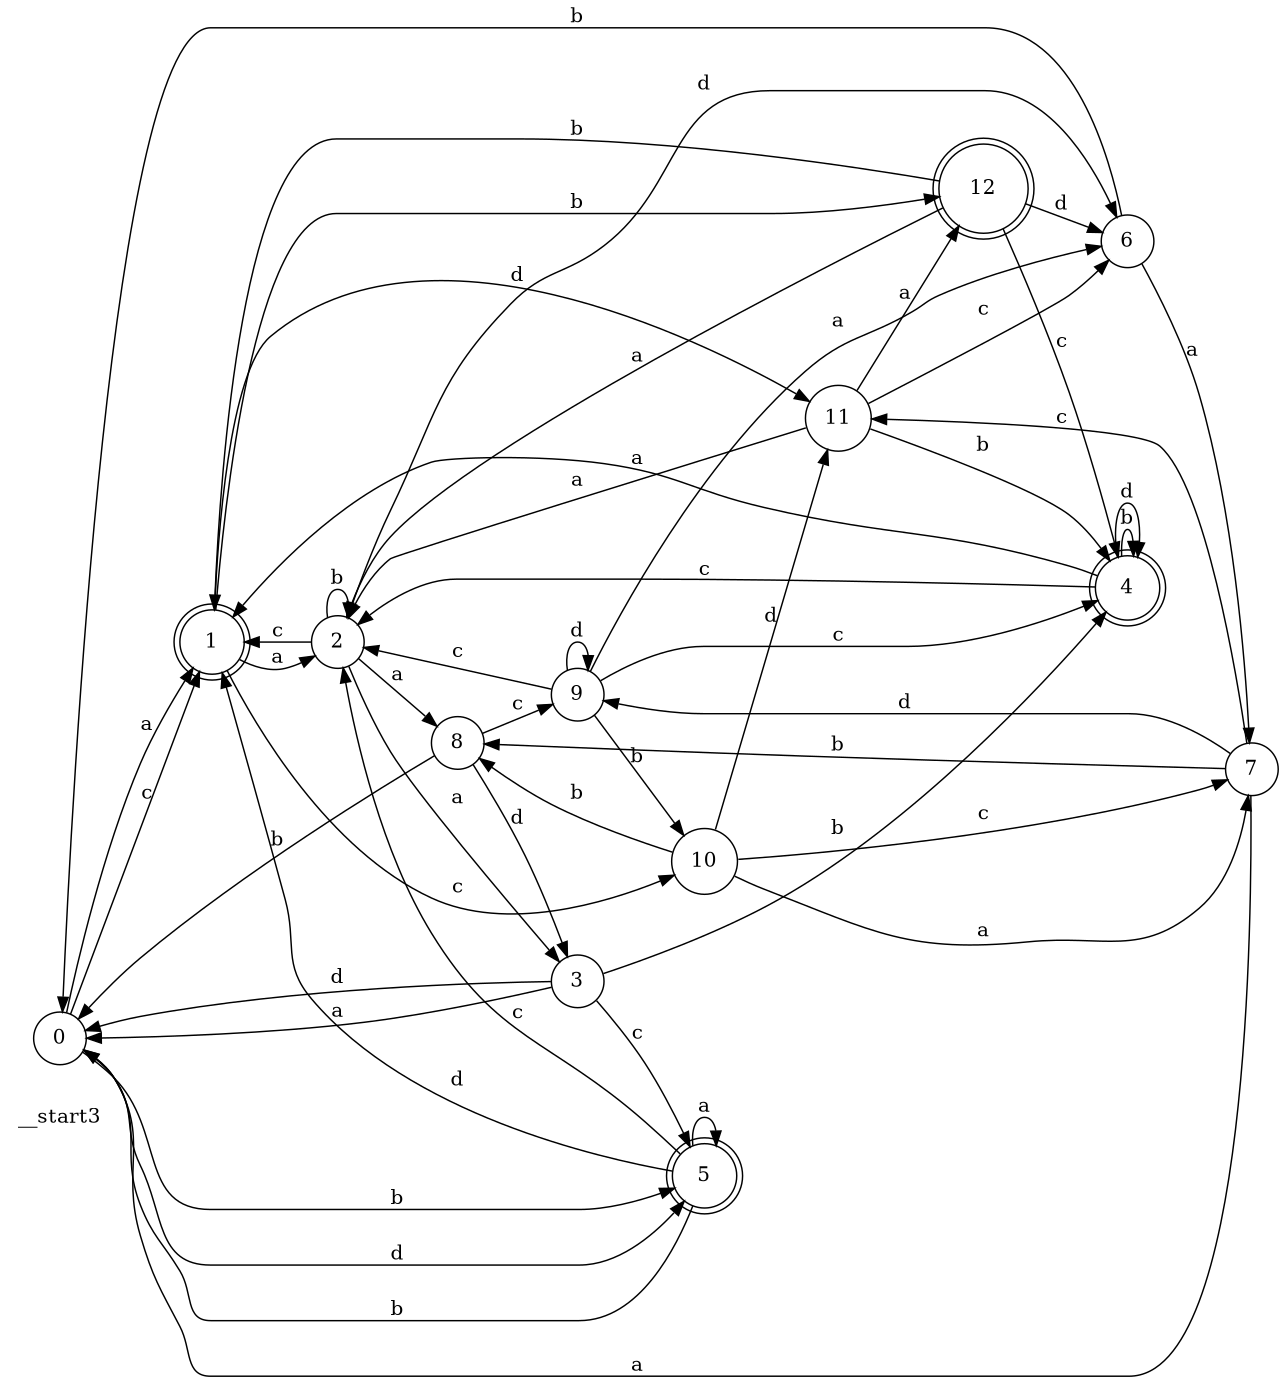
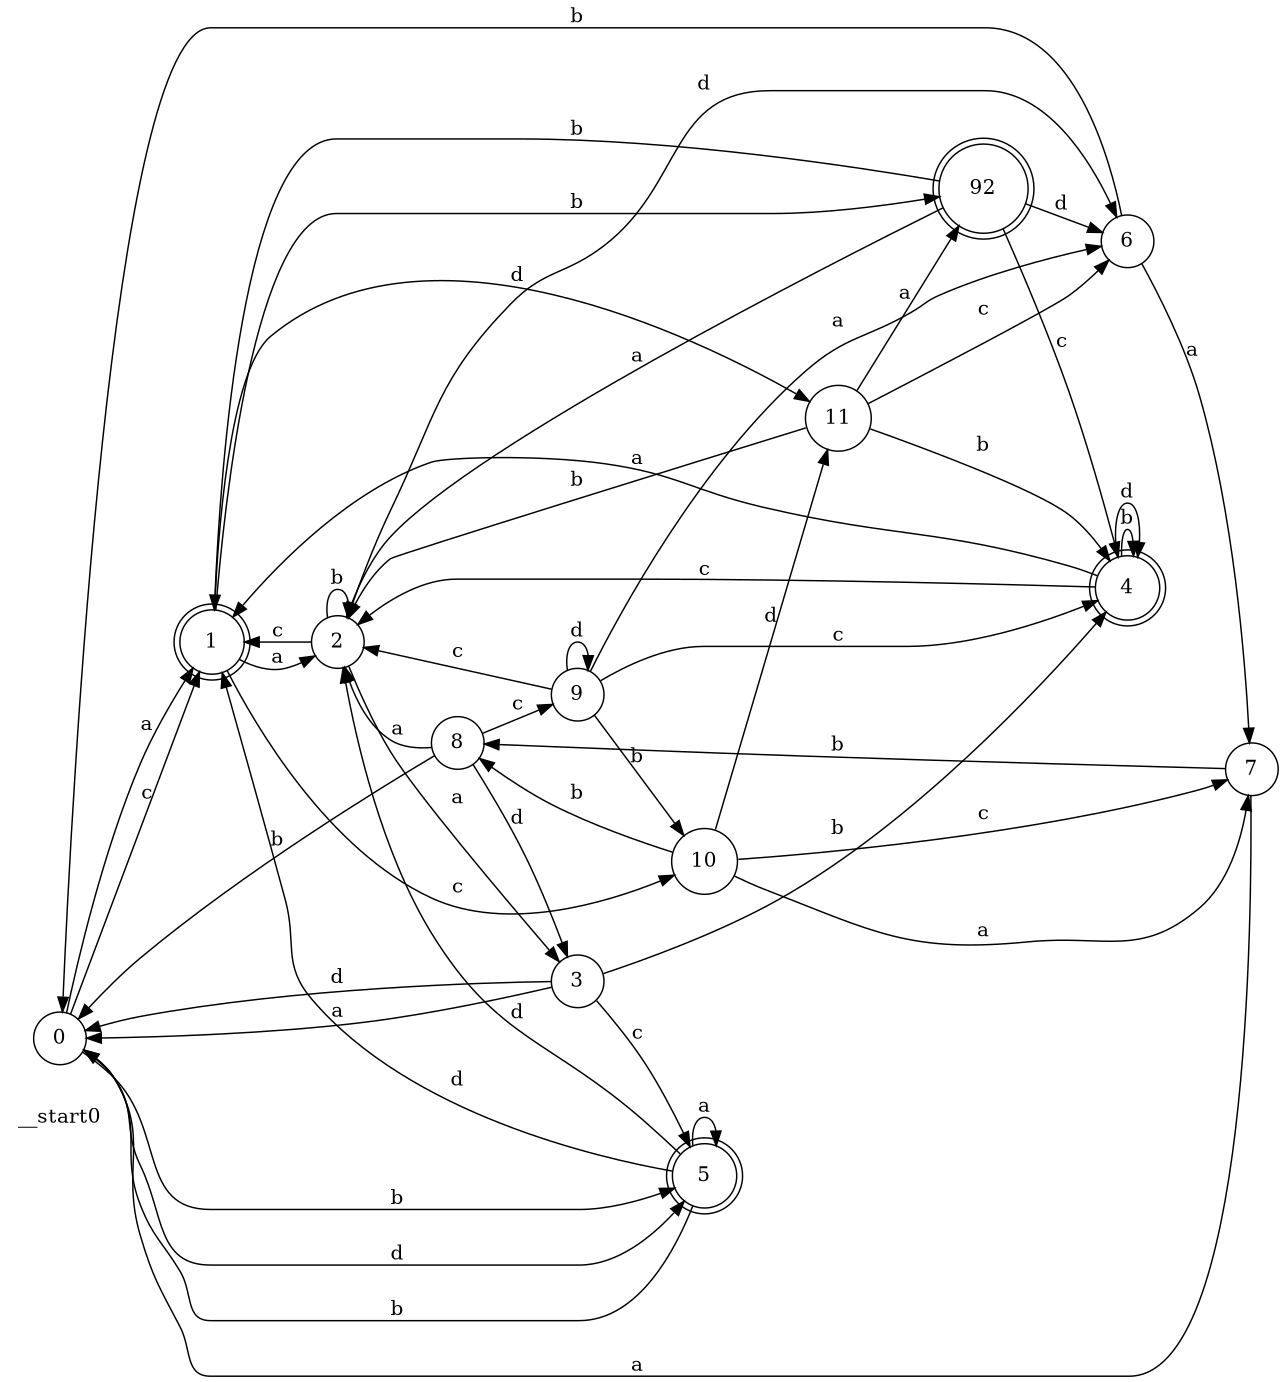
(984, 189) -> (984, 189)
(1171, 461) -> none
(578, 480) -> (578, 480)
(392, 687) -> (397, 743)
(929, 714) -> none
(518, 1013) -> (518, 1013)
(60, 1117) -> (60, 1117)
